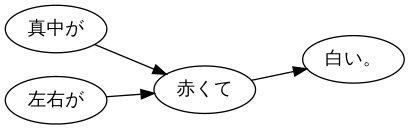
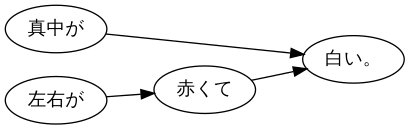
(124, 57) -> (198, 44)
